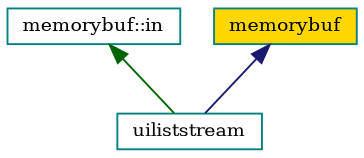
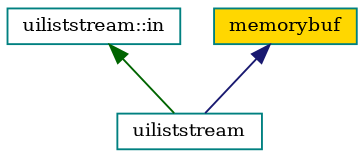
(94, 26) -> (94, 26)
